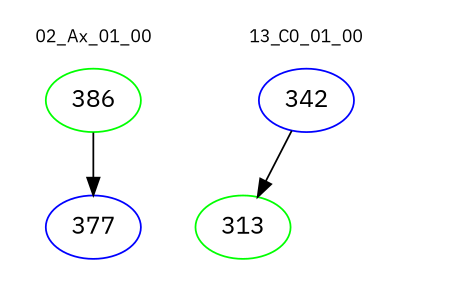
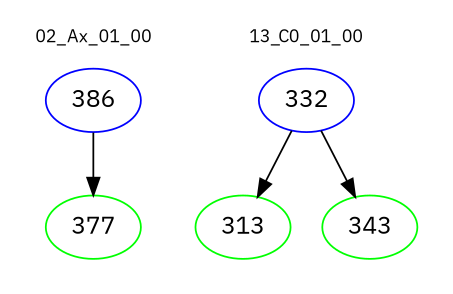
(93, 100) -> (93, 100)
(306, 100) -> (306, 100)
(93, 227) -> (93, 227)
none -> (370, 227)
